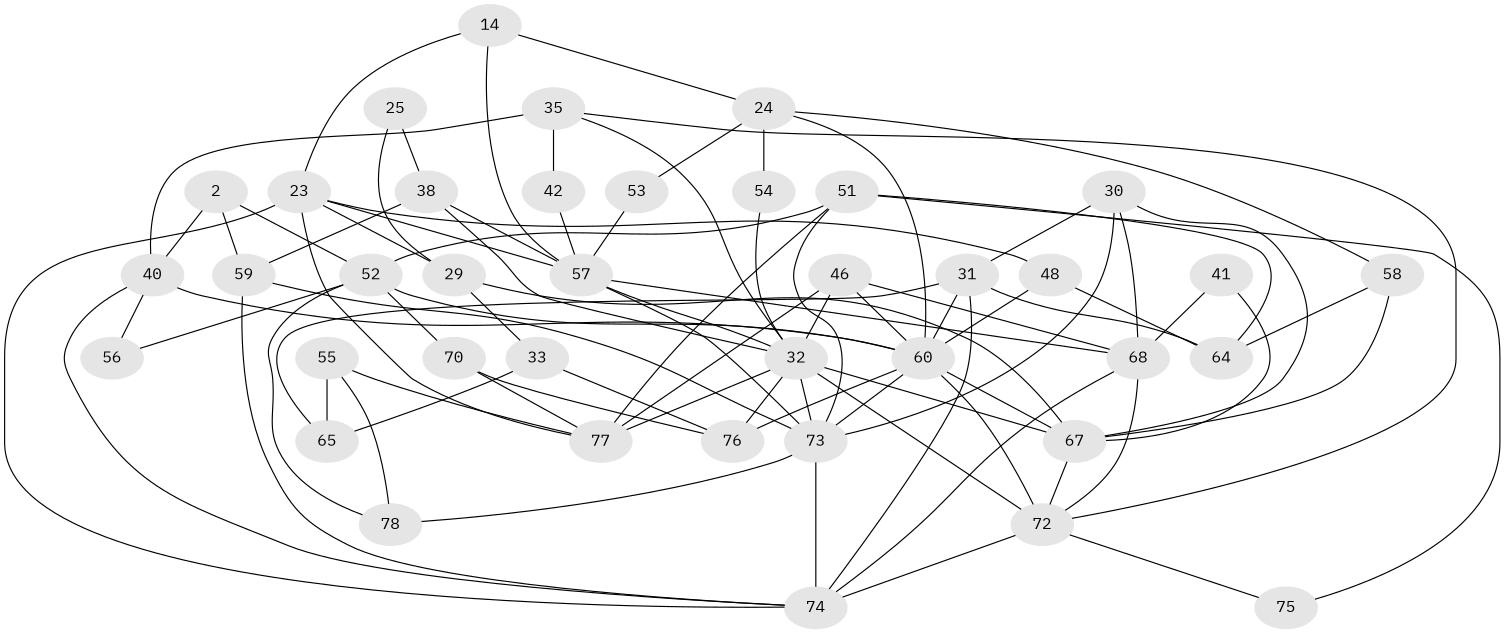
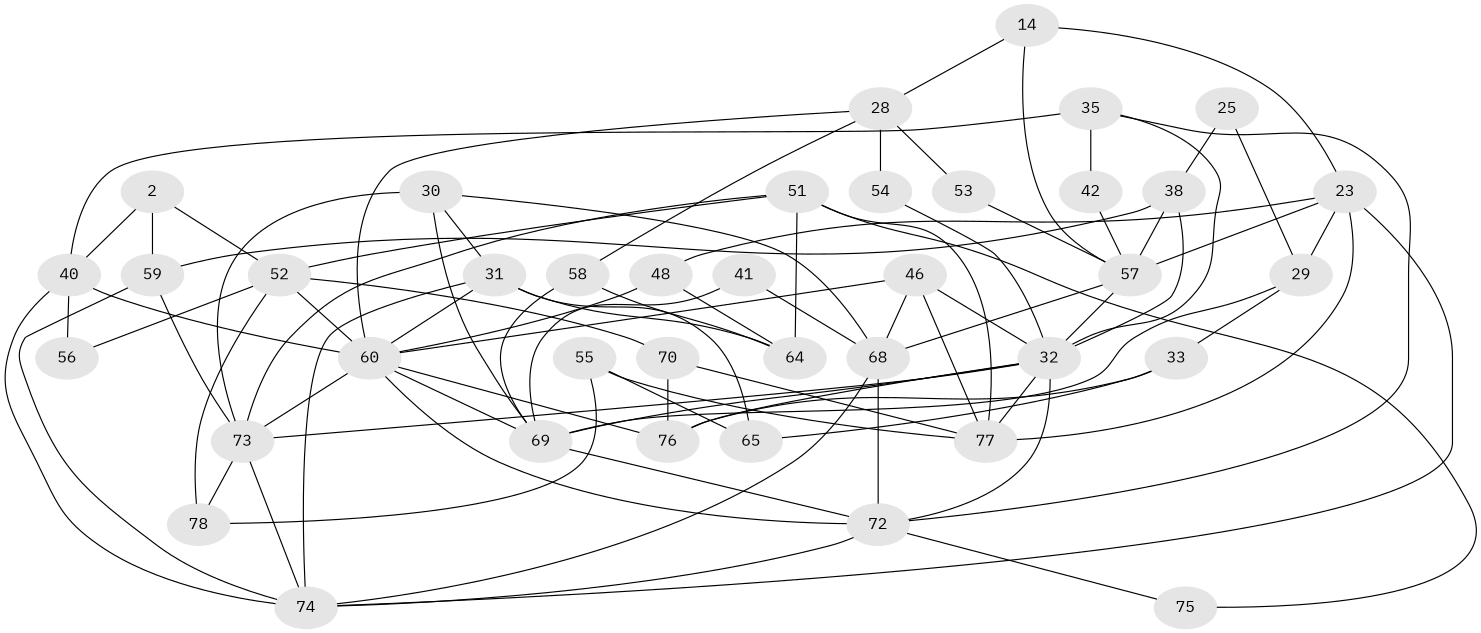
(764, 109) -> (880, 109)
(716, 346) -> none
(1075, 441) -> (541, 441)
